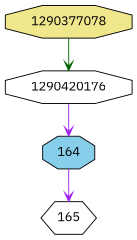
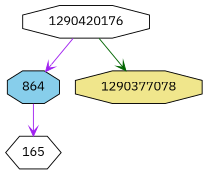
(69, 50) -> (110, 51)
(69, 153) -> (33, 87)
